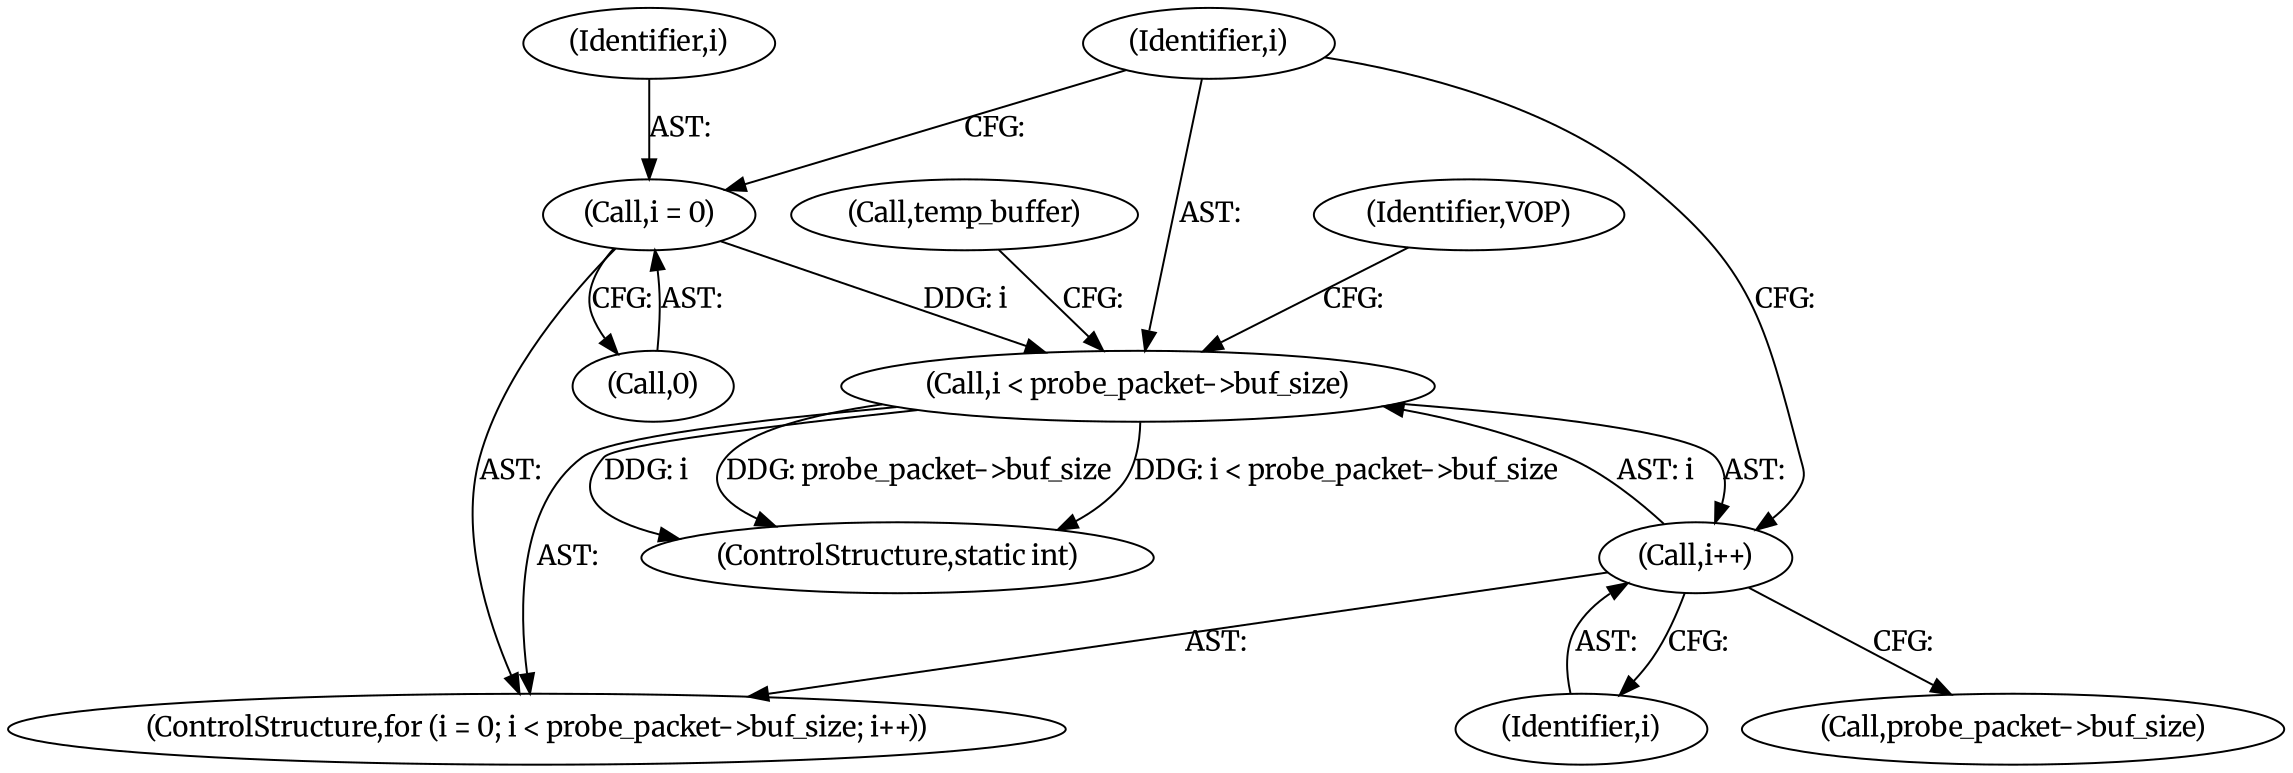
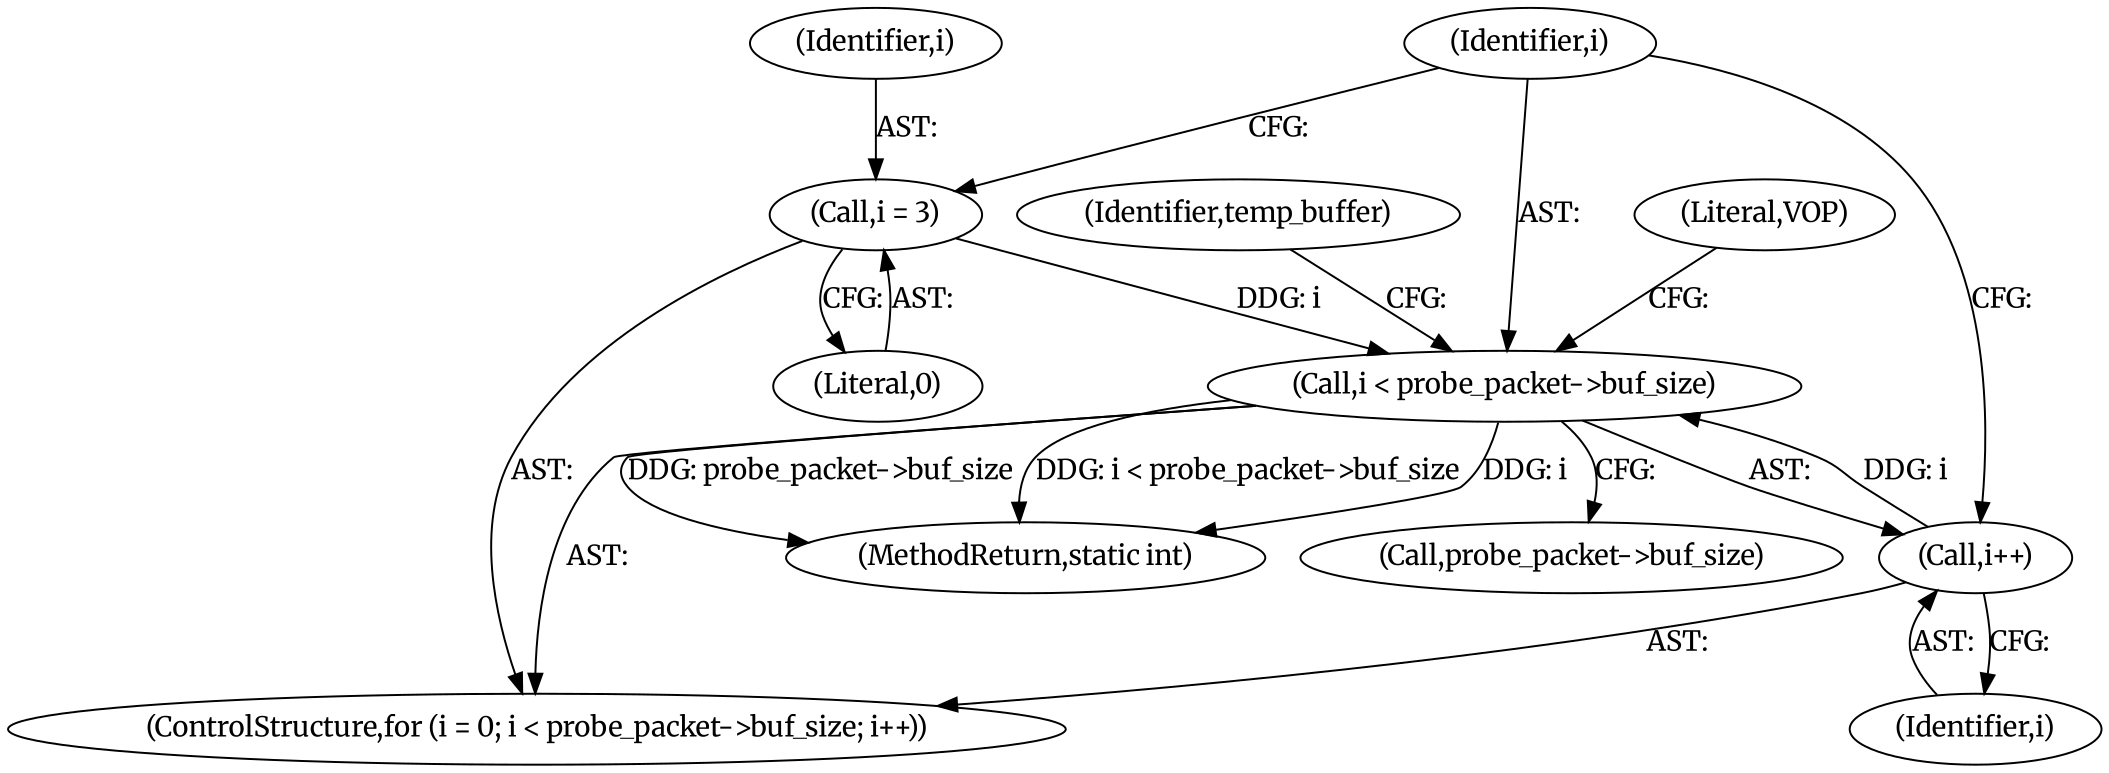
(649, 215) -> (876, 215)
(965, 215) -> (1239, 215)
(1469, 215) -> (1765, 215)
(653, 386) -> (878, 386)
(1656, 472) -> (1906, 472)
(898, 558) -> (1026, 558)
(1841, 636) -> (1591, 457)
